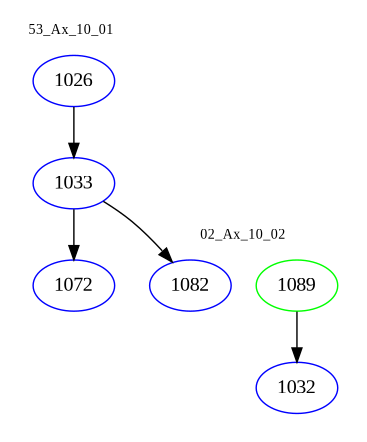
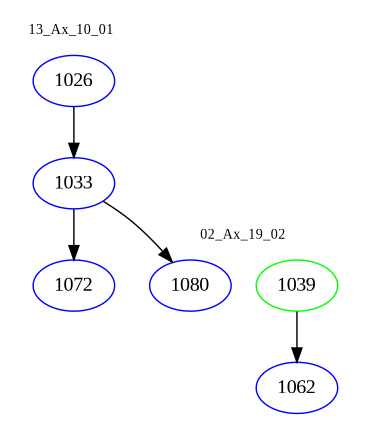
(72, 31) -> (72, 31)
(244, 235) -> (244, 235)
(190, 286) -> (190, 286)
(297, 286) -> (297, 286)
(297, 388) -> (297, 388)
